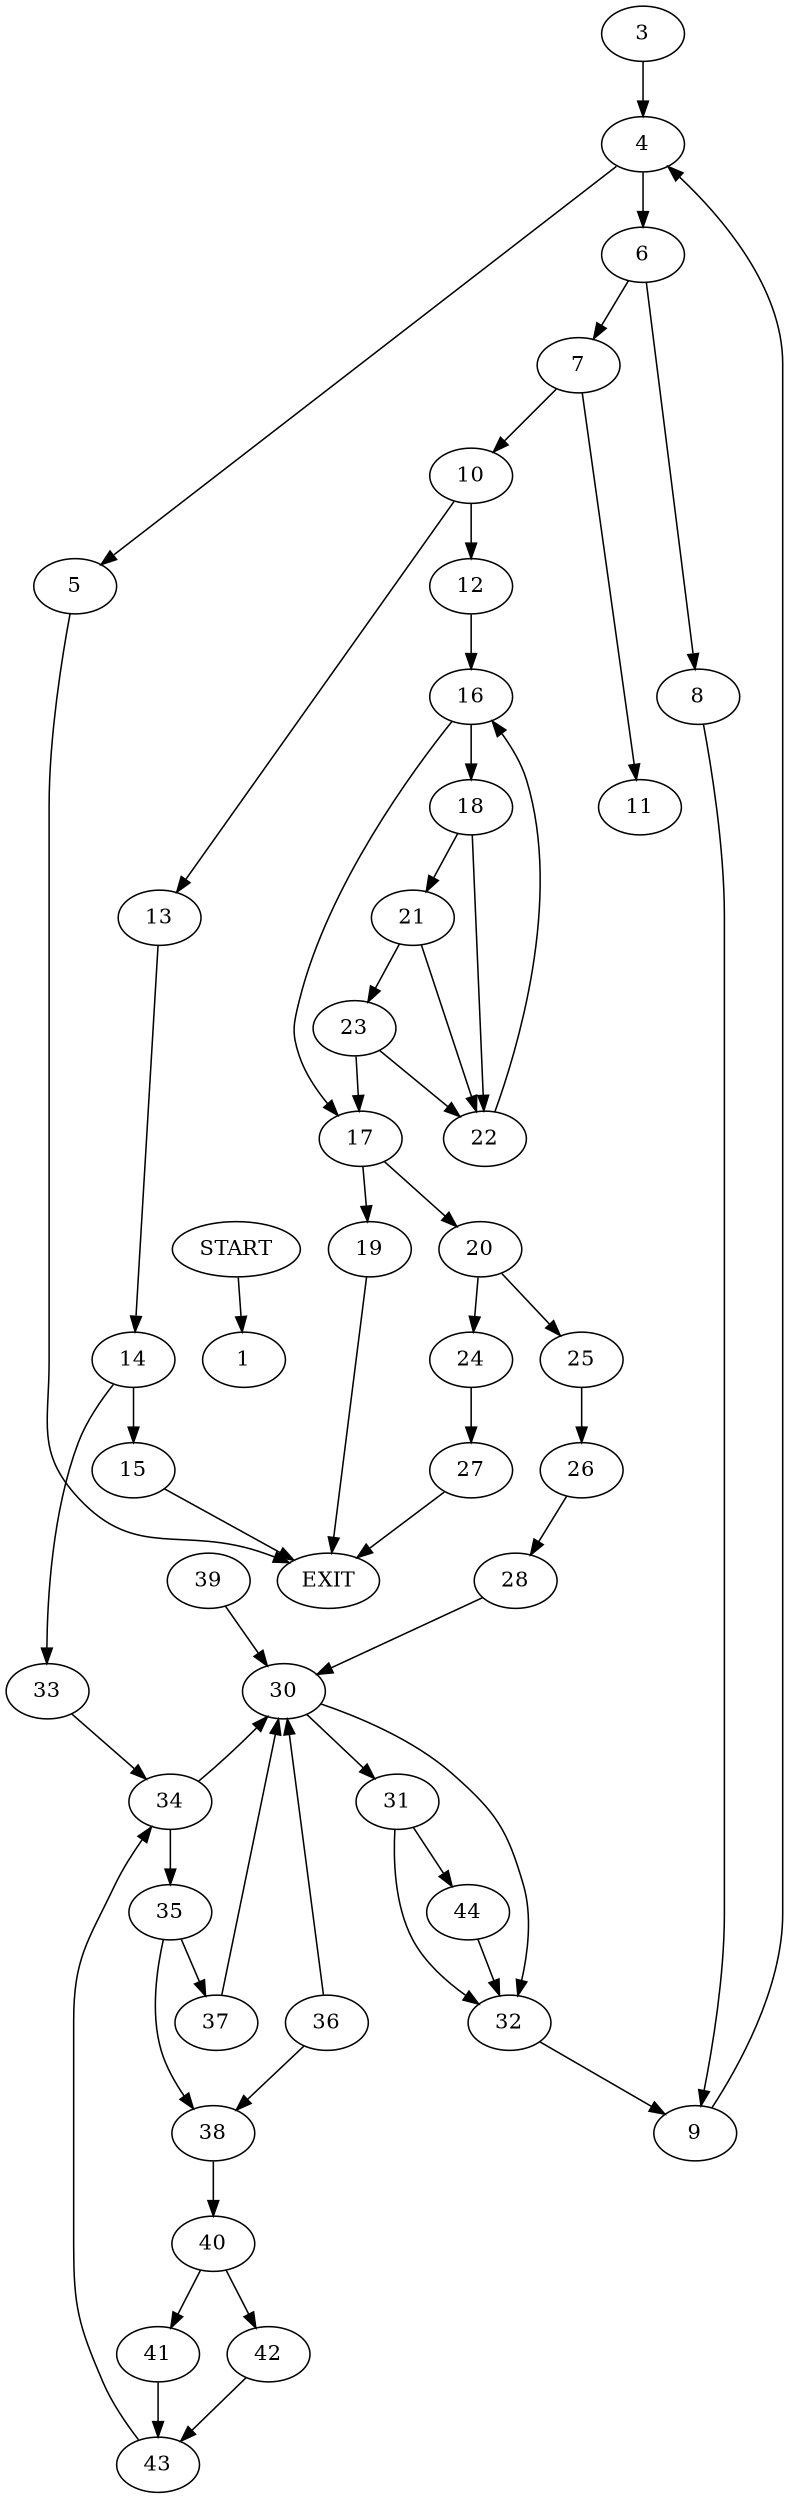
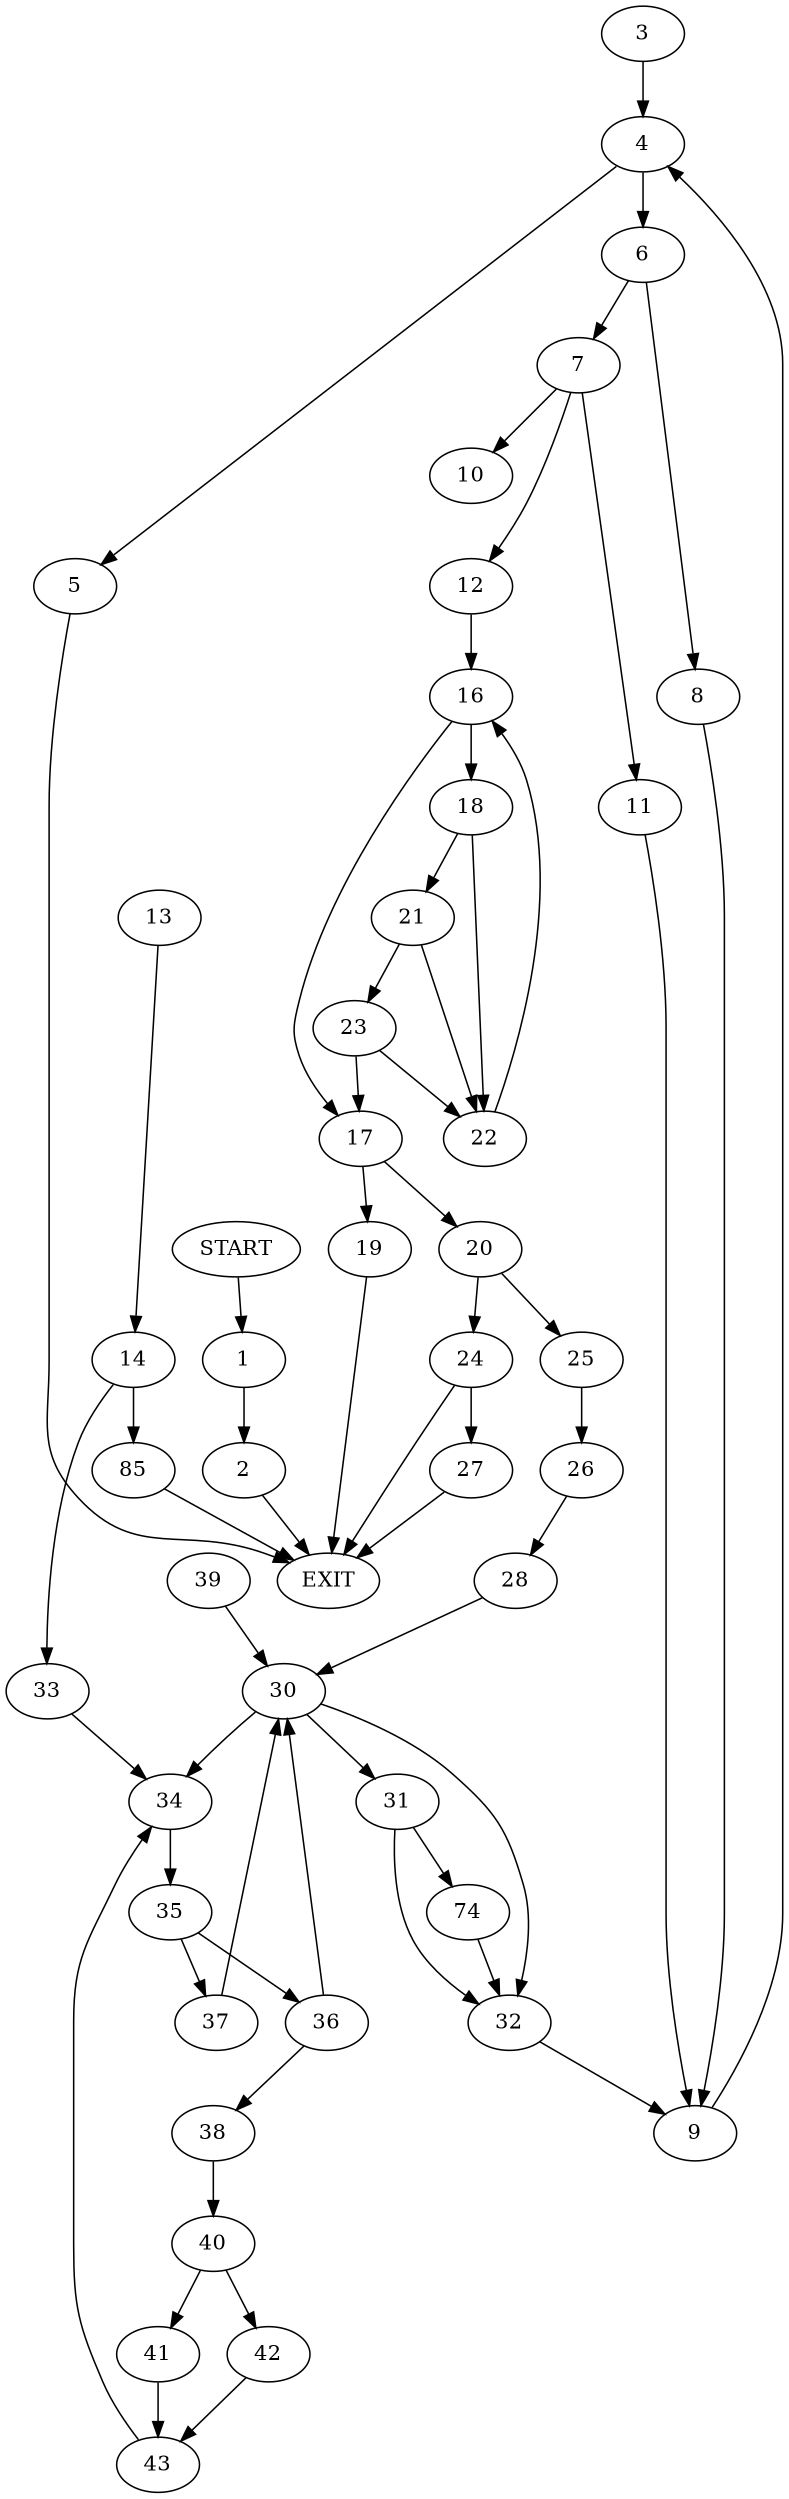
(471, 523) -> (541, 473)
(320, 690) -> none
none -> (403, 1463)
none -> (666, 1463)
(134, 1470) -> (134, 1470)
none -> (244, 1470)
(228, 1755) -> (226, 1738)
(468, 1912) -> (468, 1912)
(156, 2021) -> (242, 1963)
